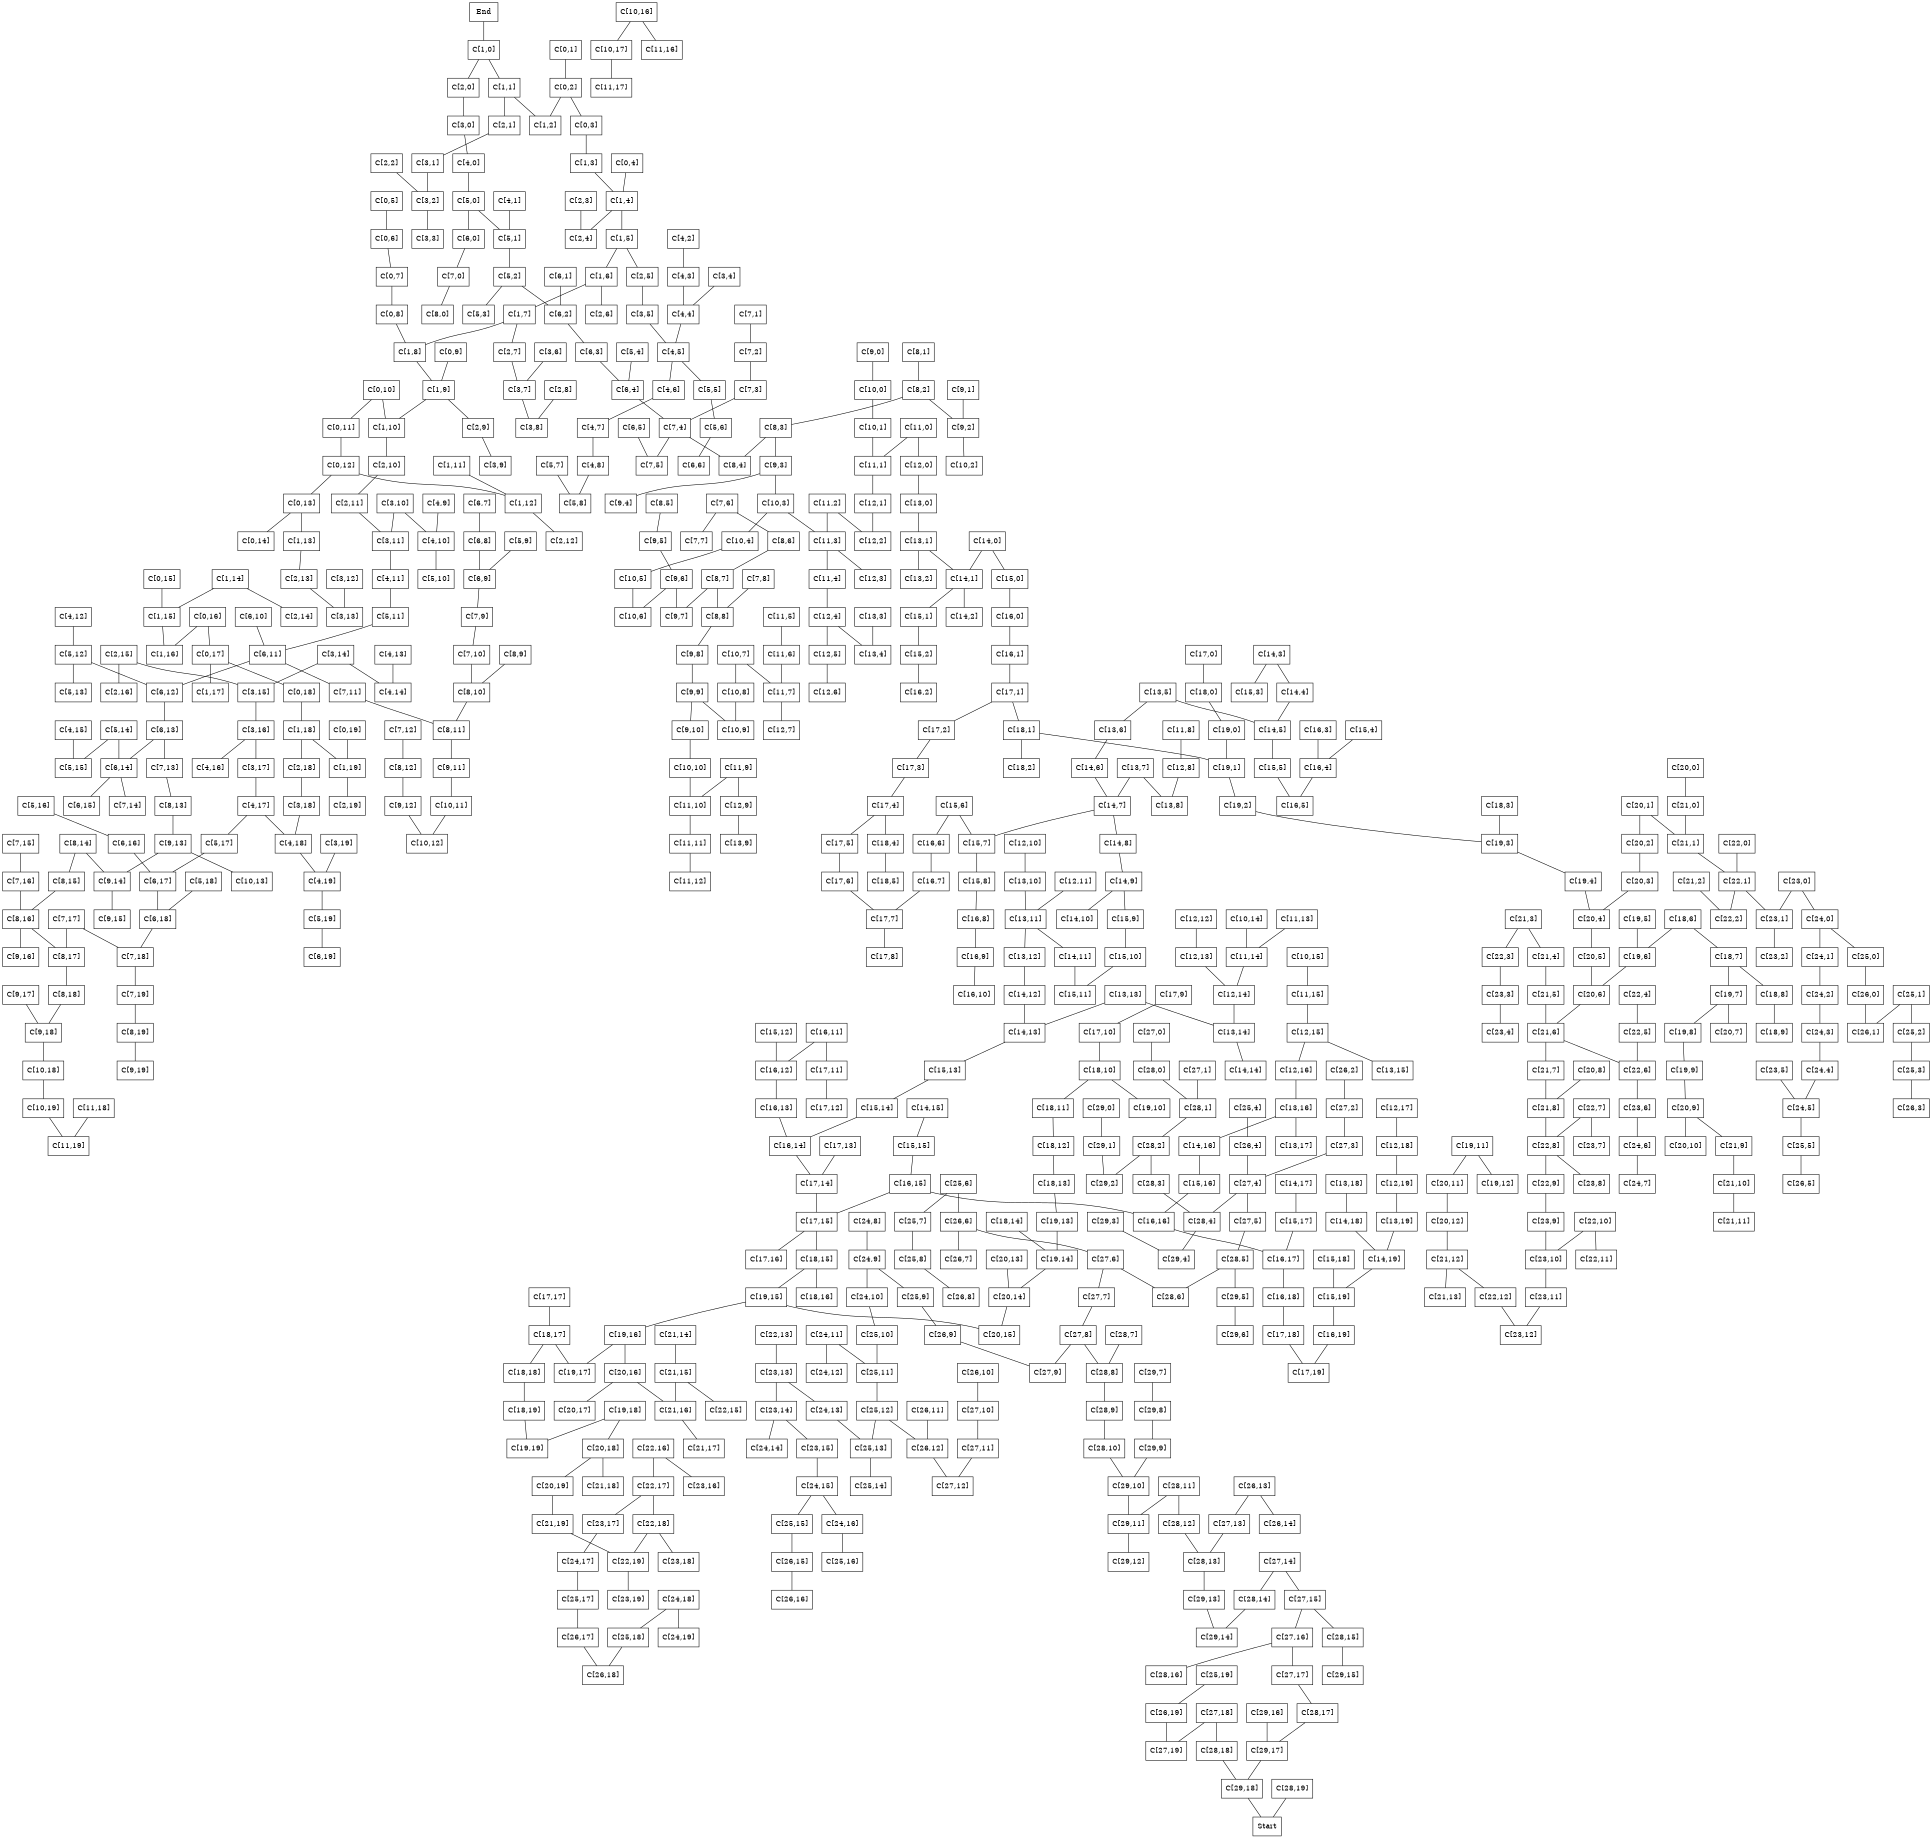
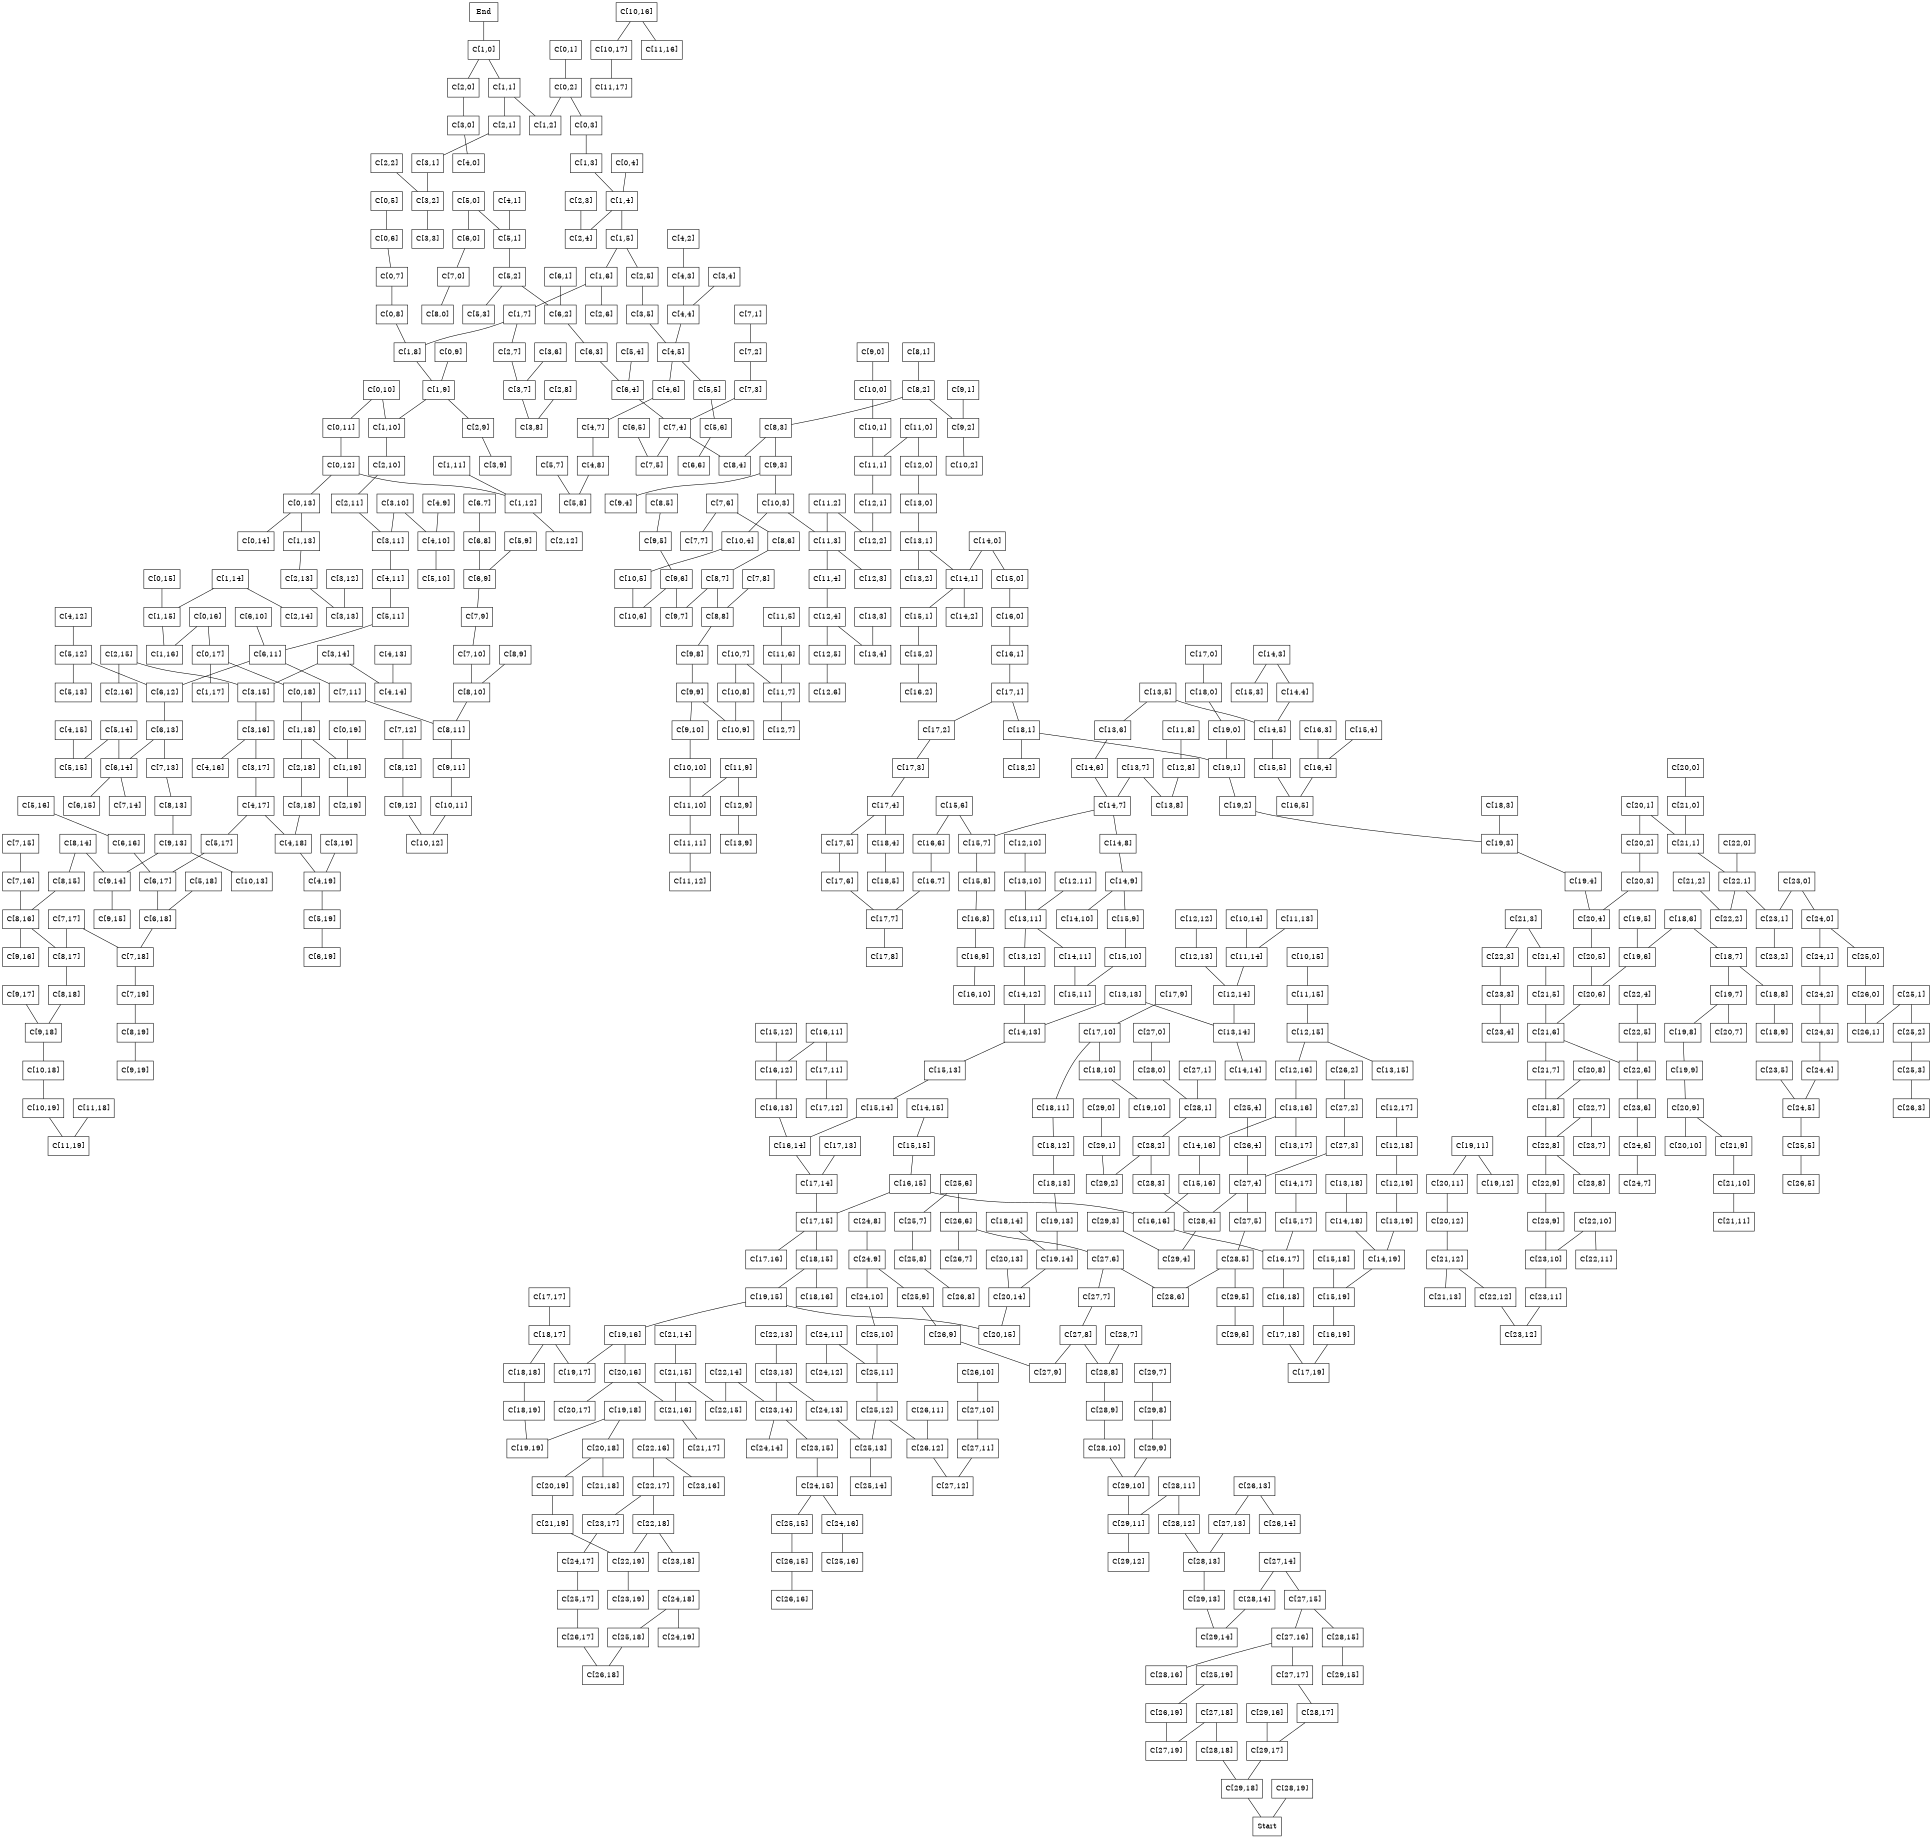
(469, 182) -> none
(1076, 1089) -> (1070, 1068)
none -> (726, 1373)
